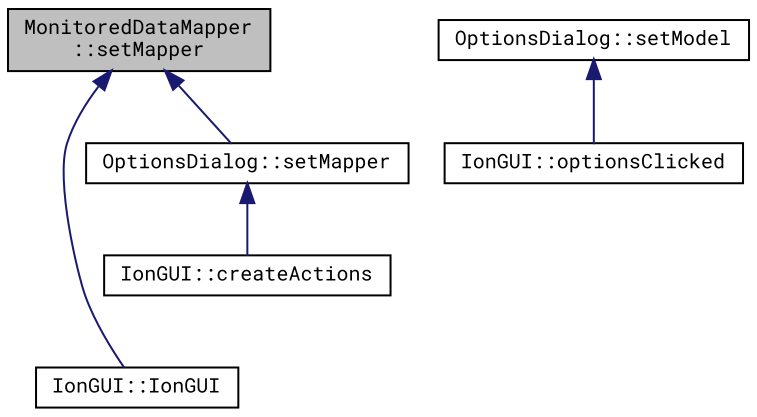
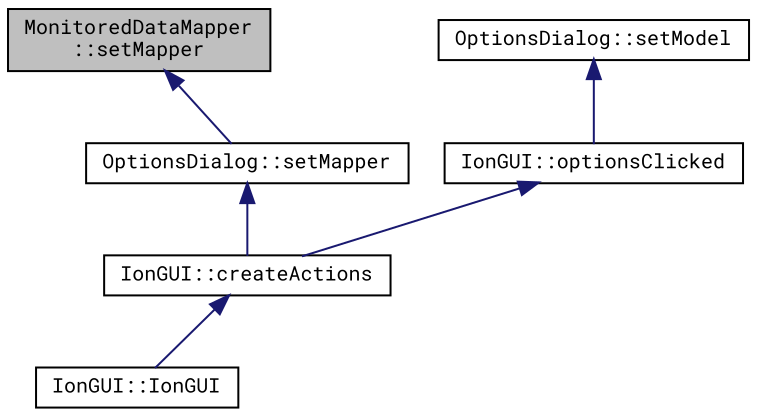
none -> (411, 222)
(69, 229) -> (185, 339)
